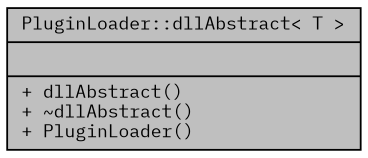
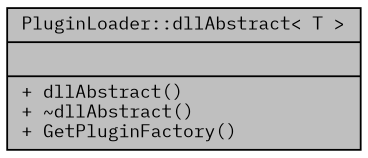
(109, 132) -> (130, 132)
